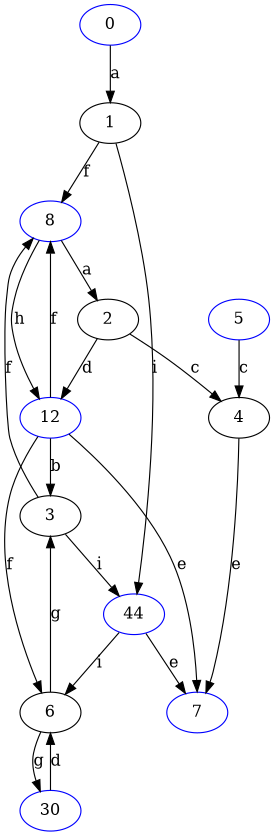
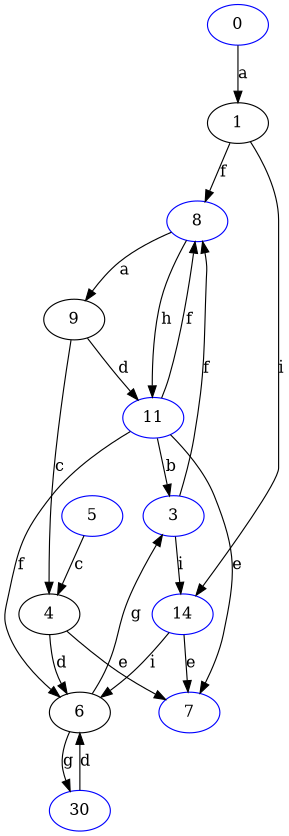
(108, 320) -> (74, 320)
(50, 418) -> (153, 418)
(50, 516) -> (174, 516)
(134, 614) -> (183, 614)
none -> (53, 660)
